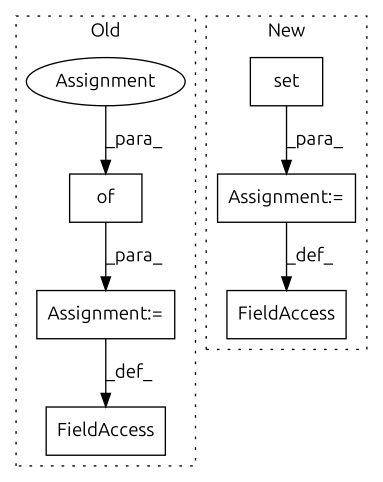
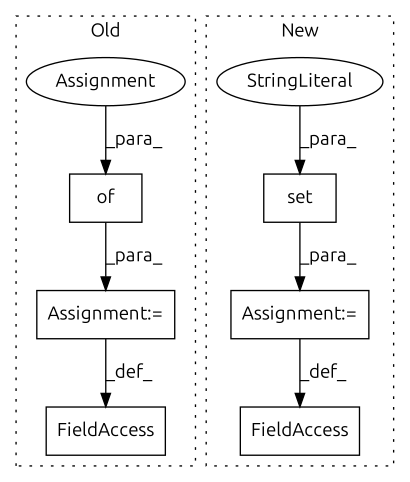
none -> (300, 82)
